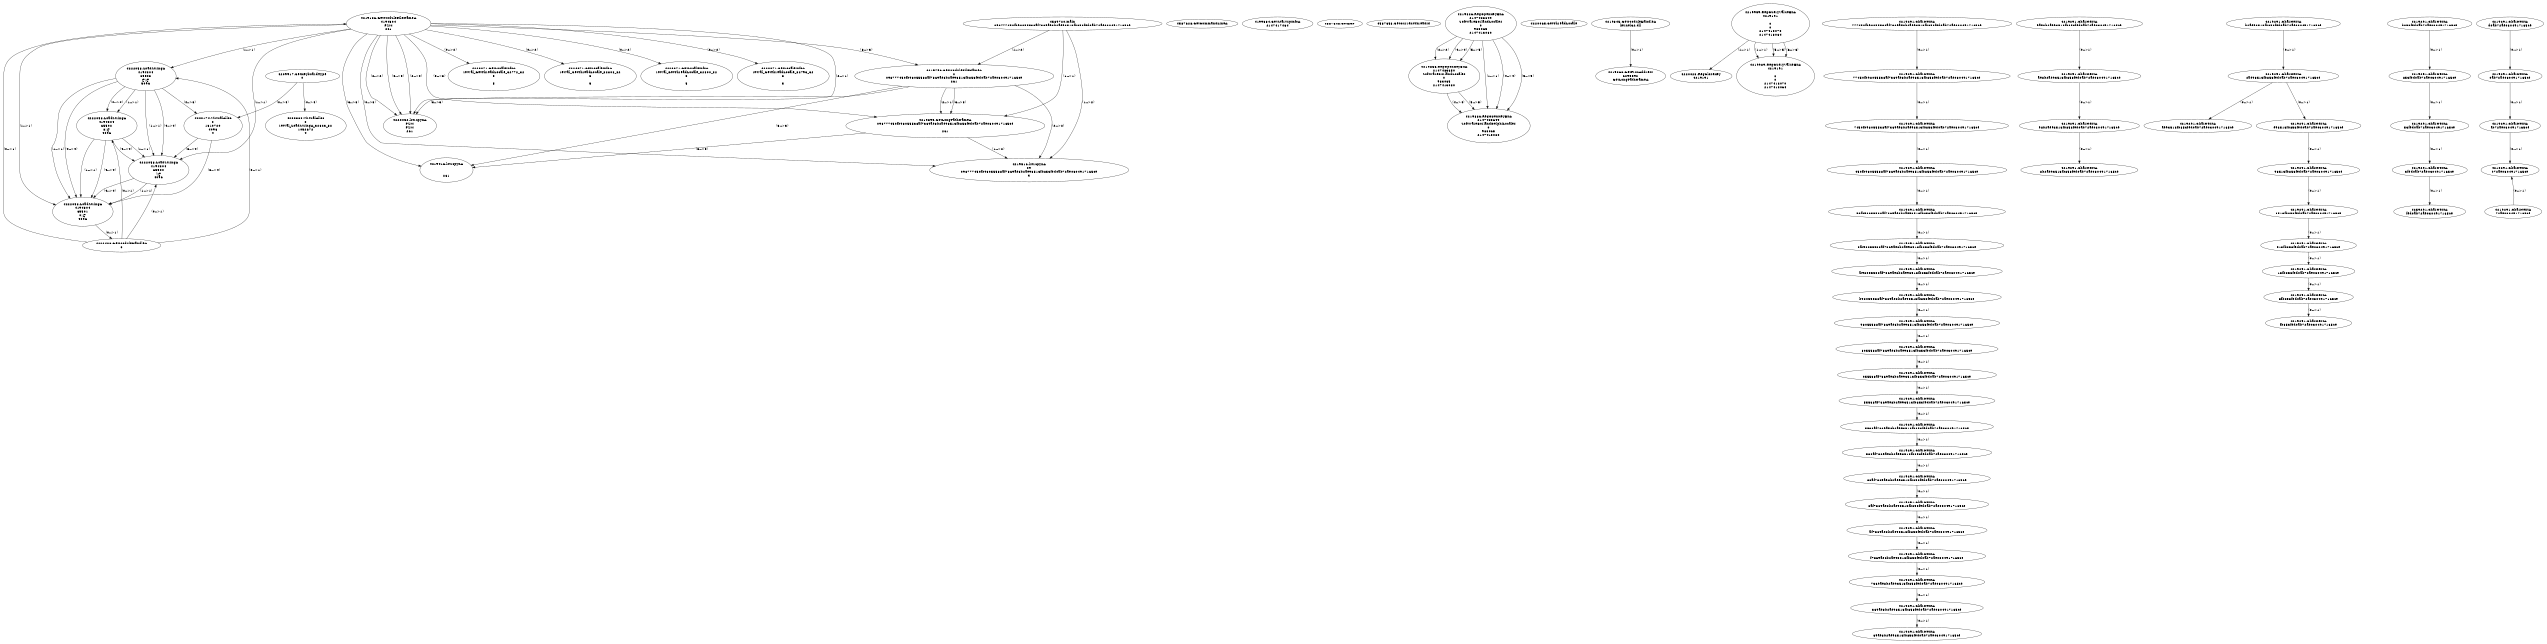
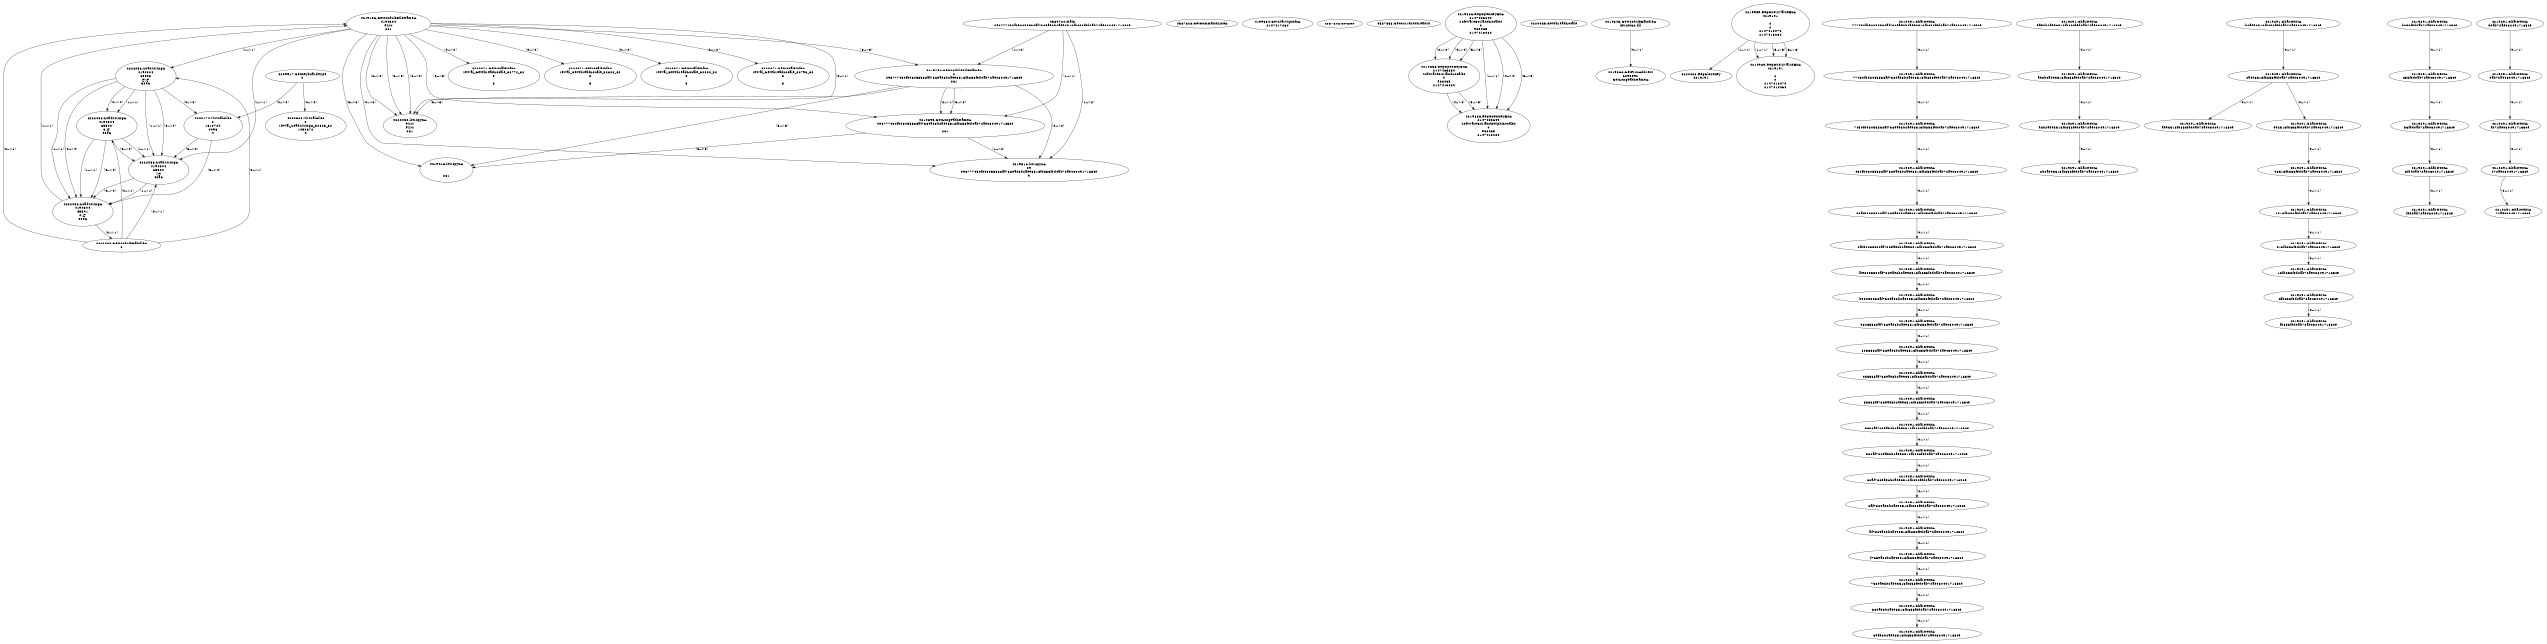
(150, 33) -> (123, 47)
(2514, 192) -> (2501, 190)
(2430, 212) -> (2430, 212)
(2309, 283) -> none
